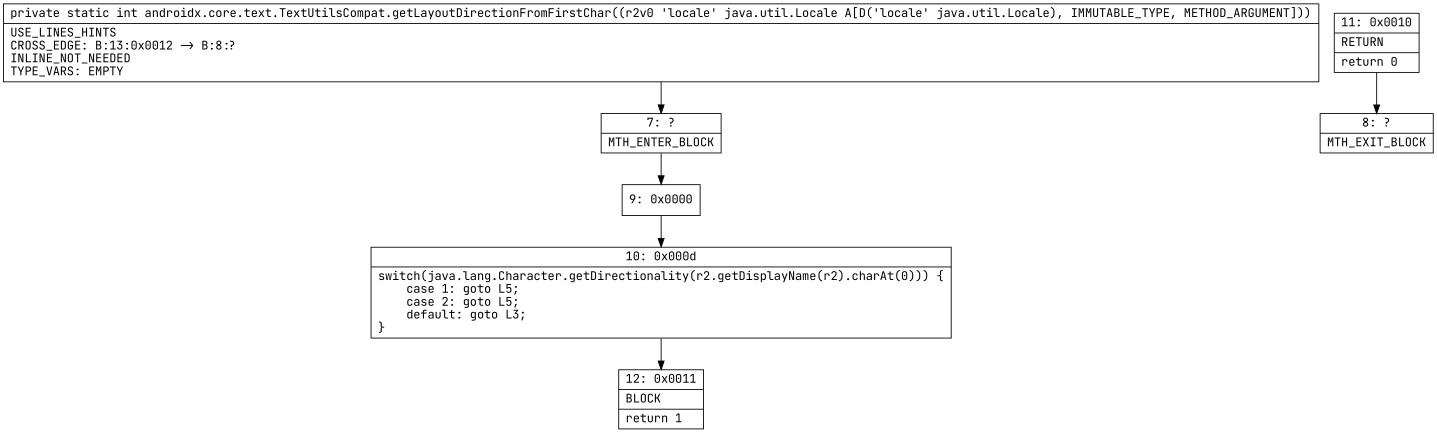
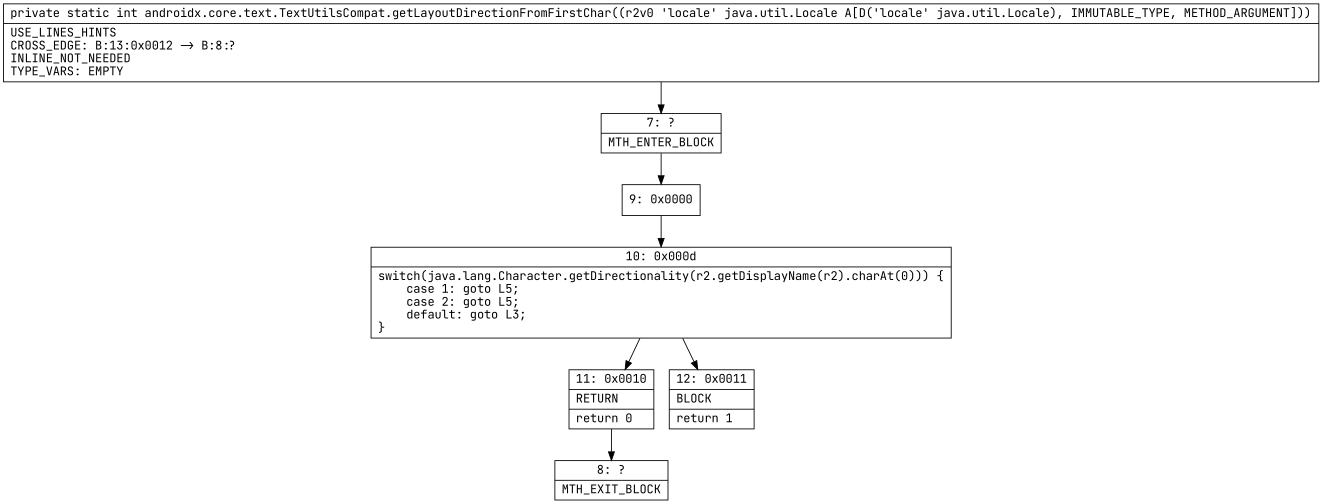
none -> (634, 350)
